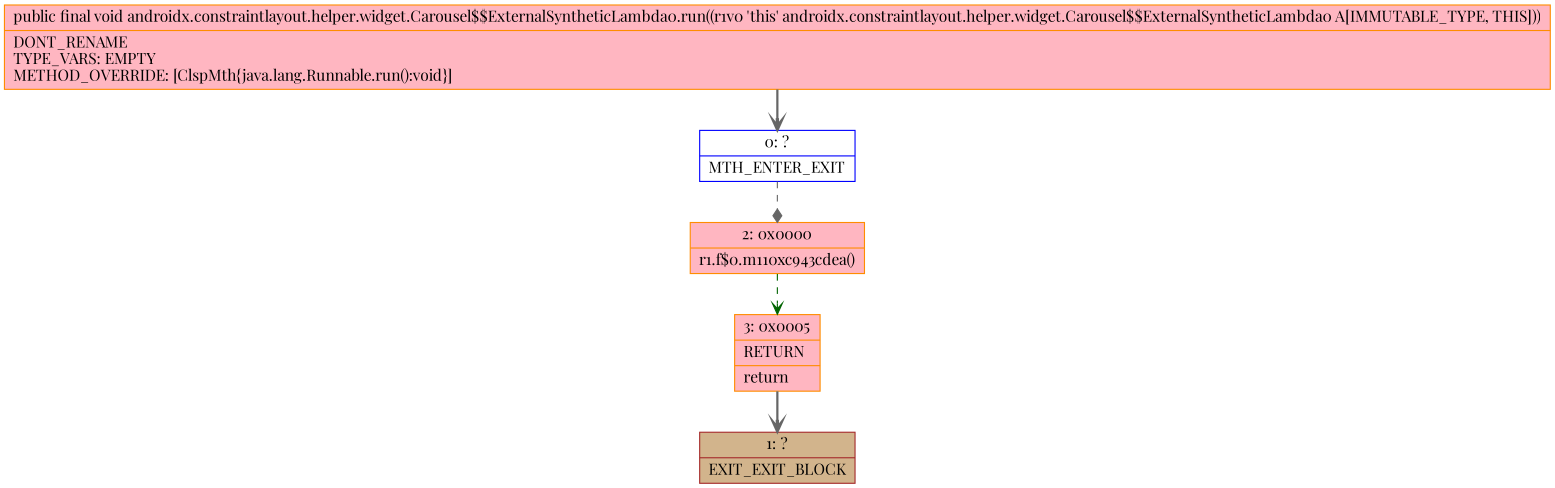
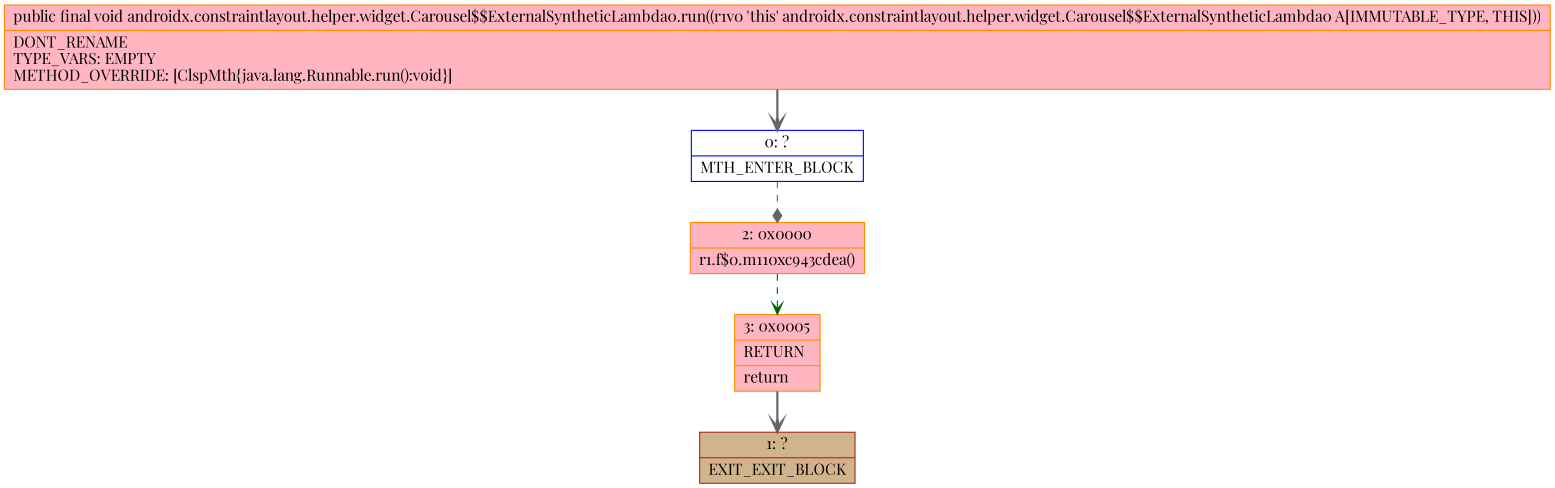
(777, 168) -> (777, 168)
